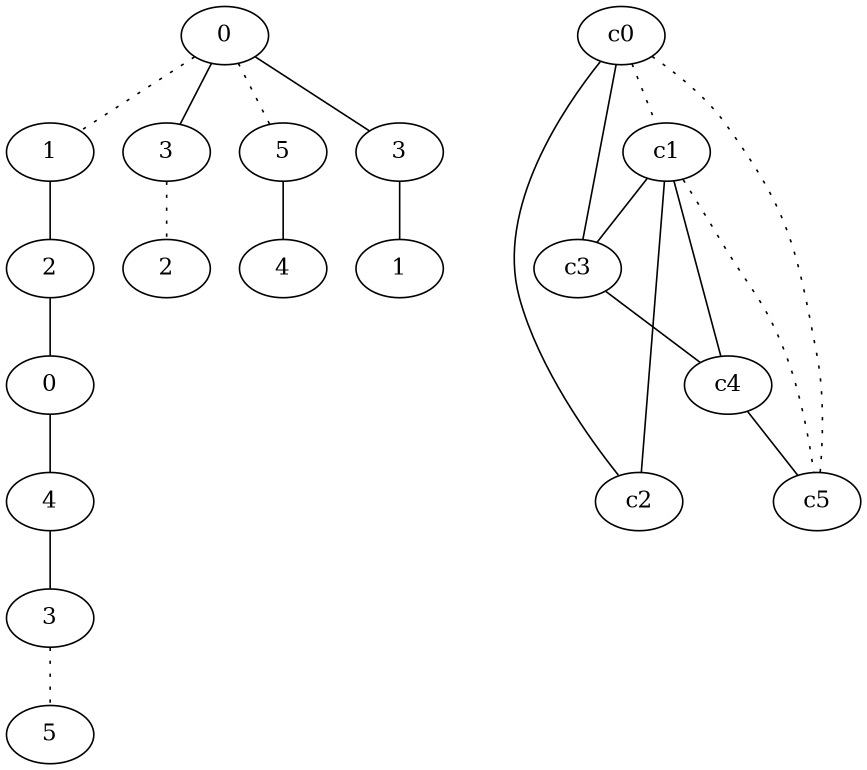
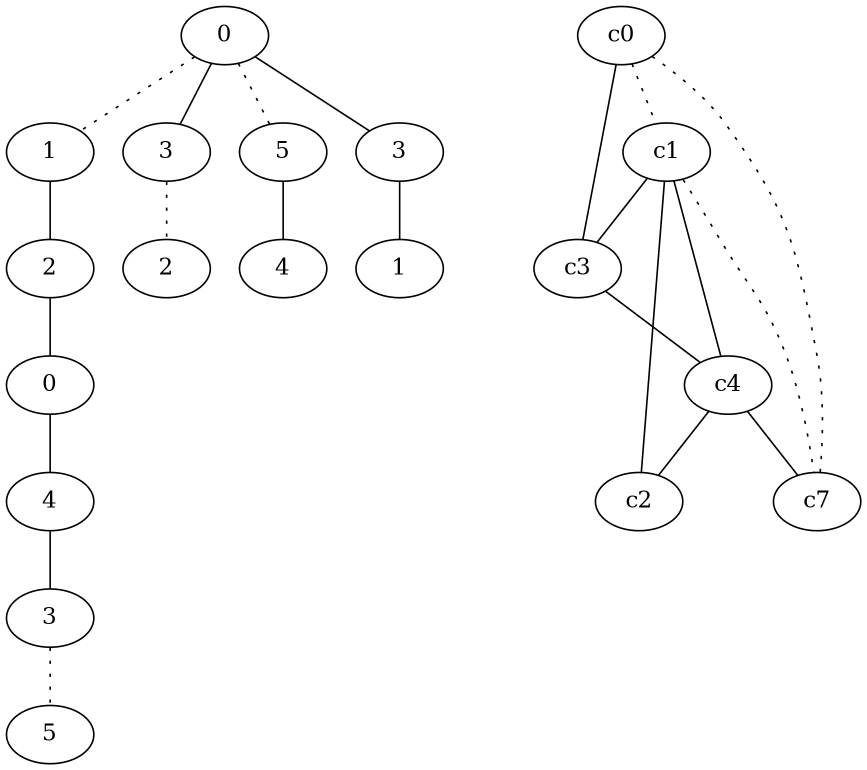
(515, 271) -> (684, 443)
(817, 502) -> (817, 502)
